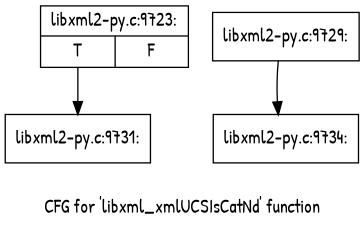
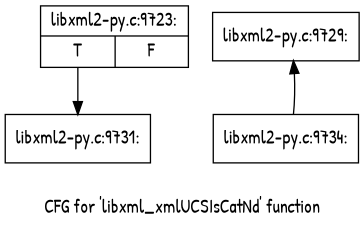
(277, 81) -> (295, 94)
